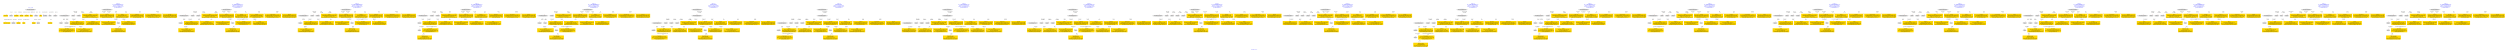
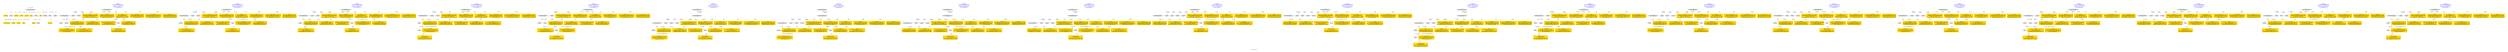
(13, 23) -> (13, 23)
